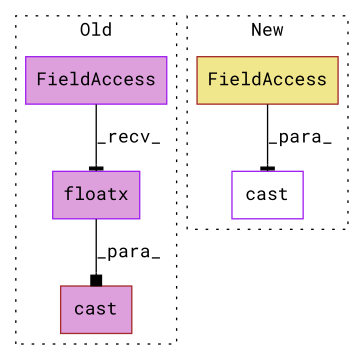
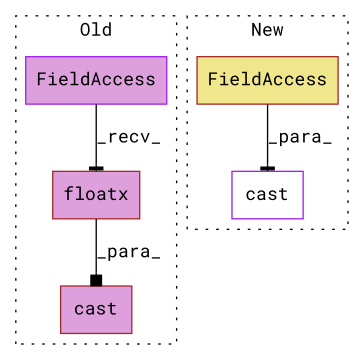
(96, 195) -> (96, 195)
